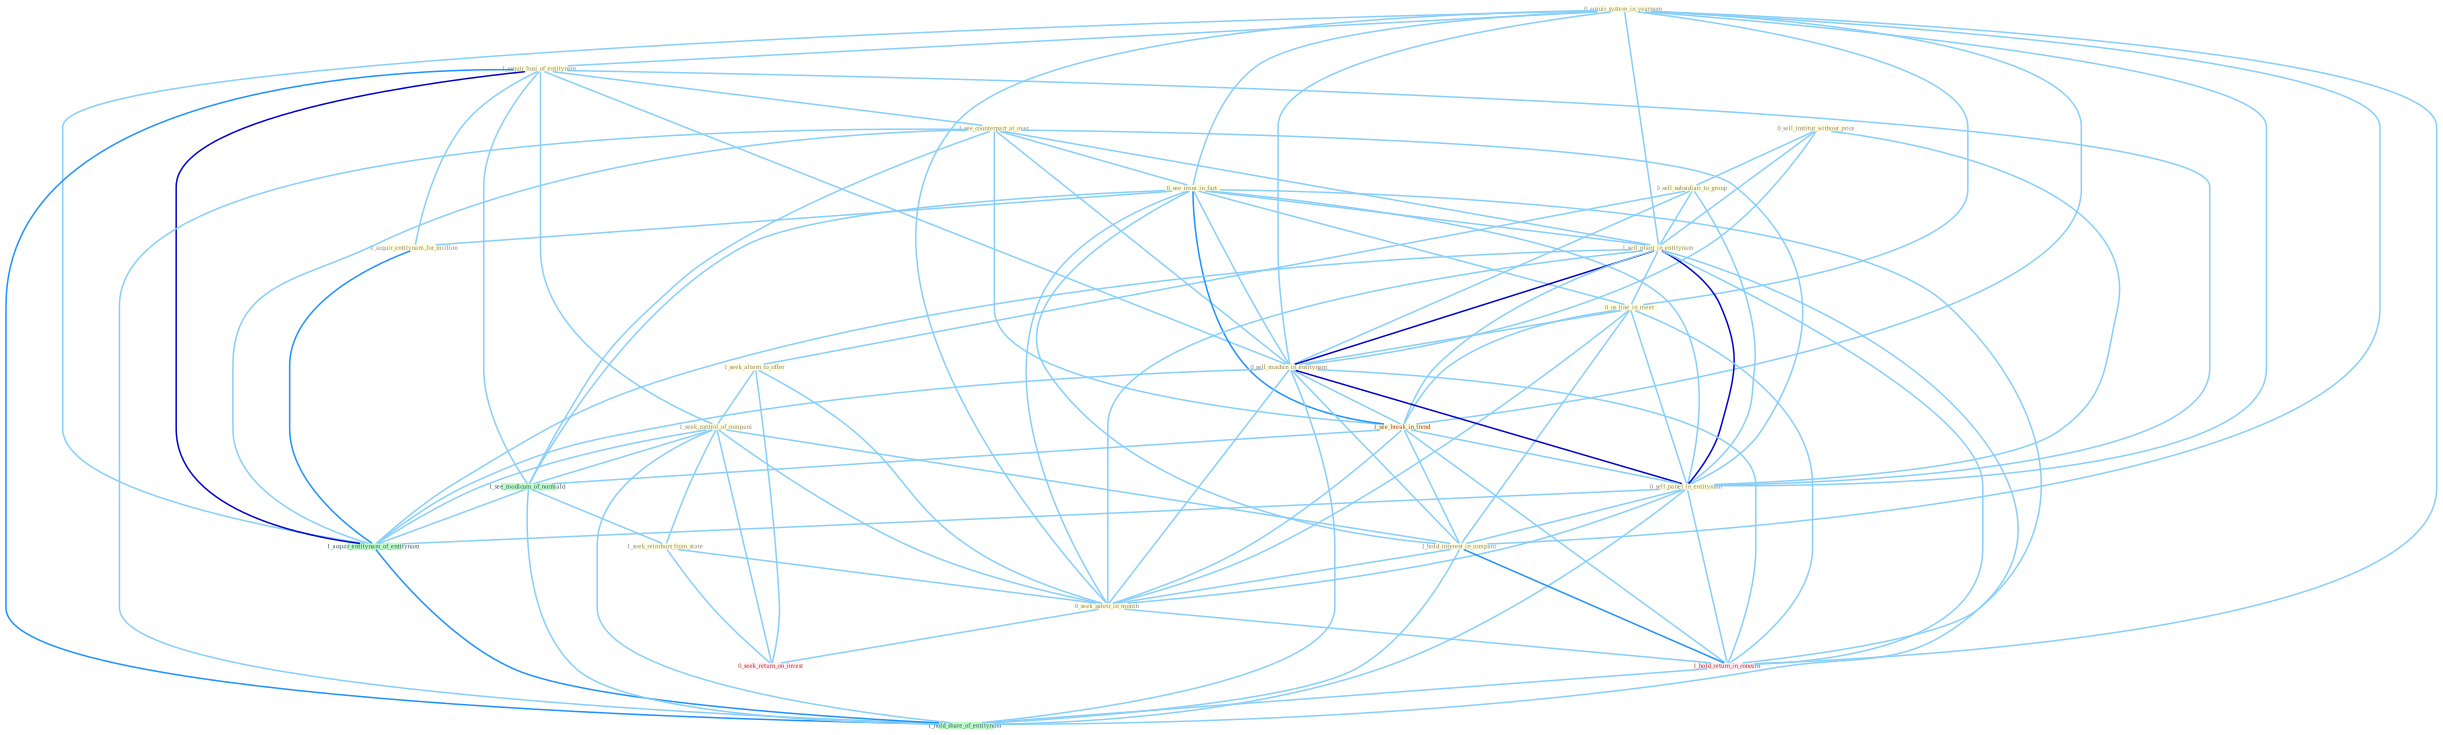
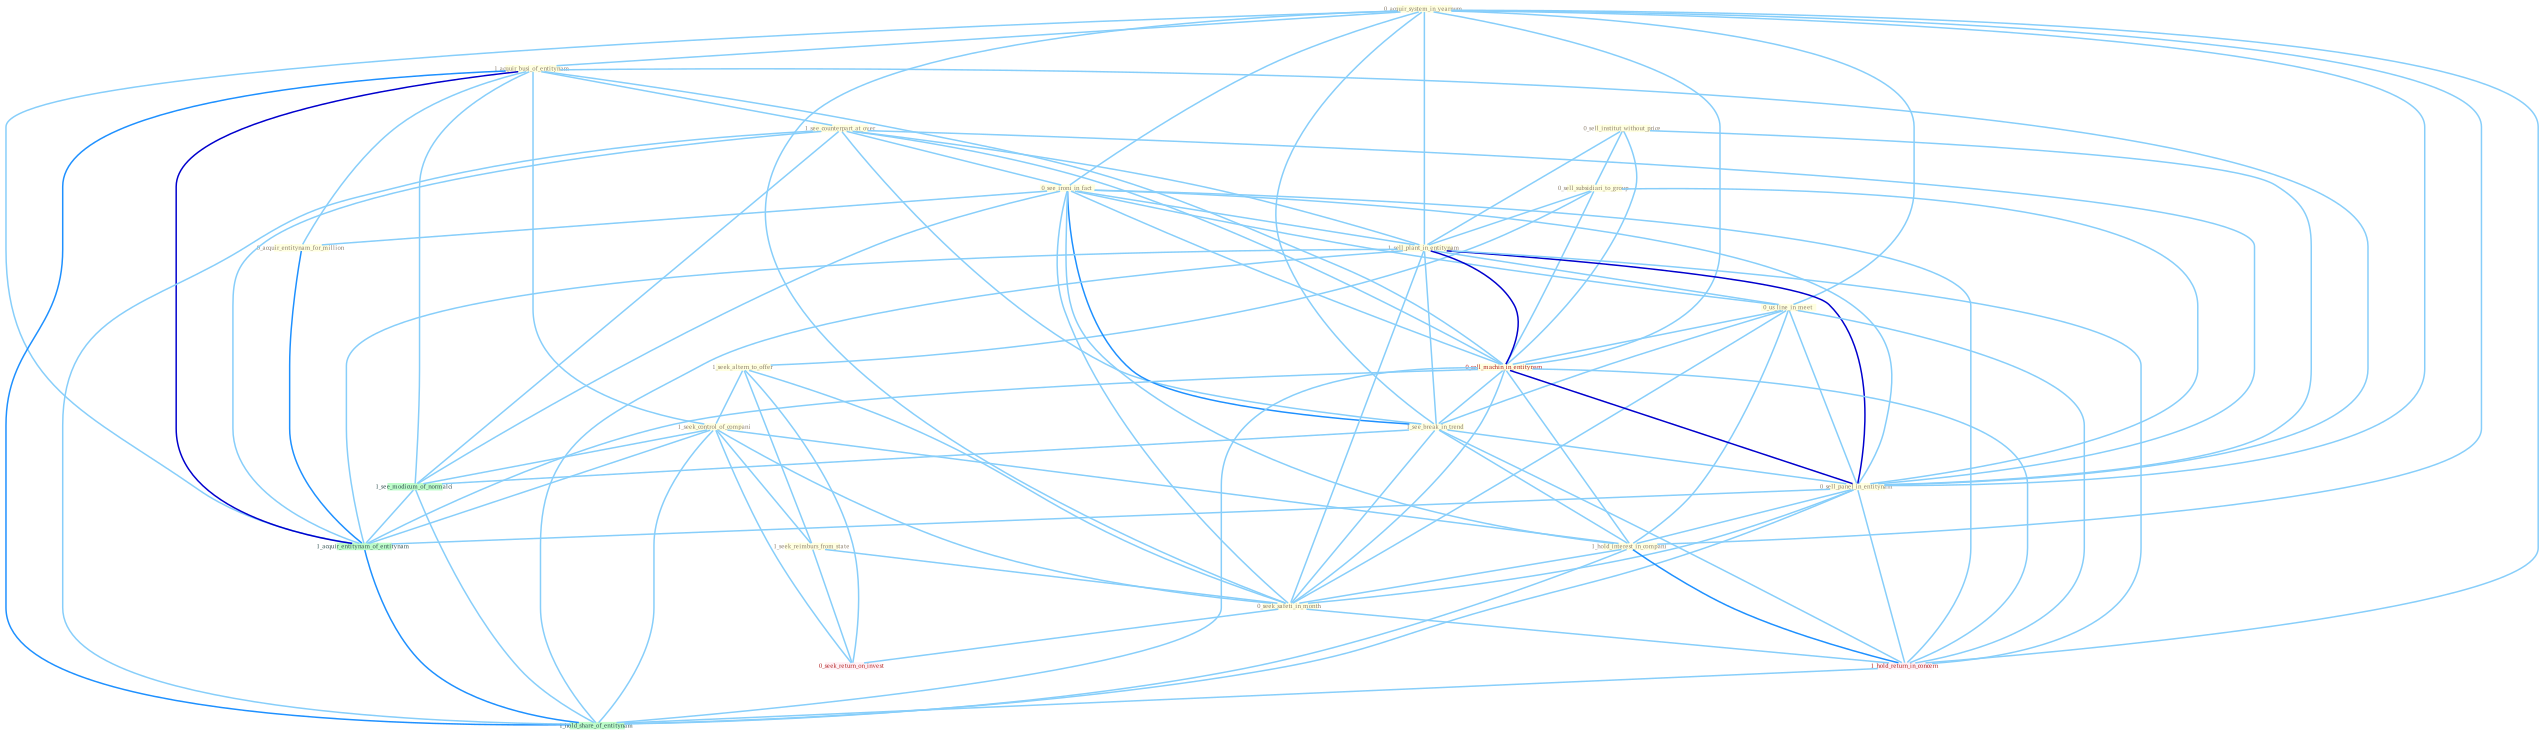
(1290, 367) -> (1505, 367)
(1403, 427) -> (1436, 427)
(594, 515) -> (775, 448)
